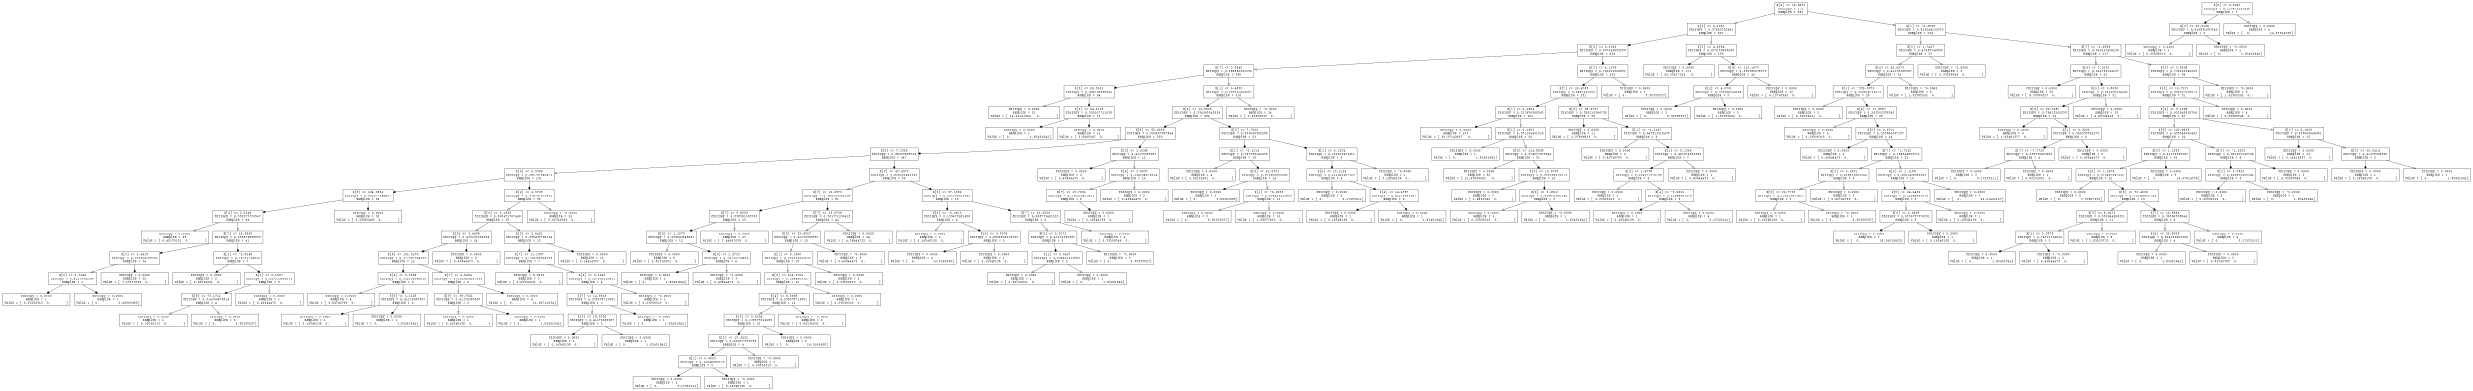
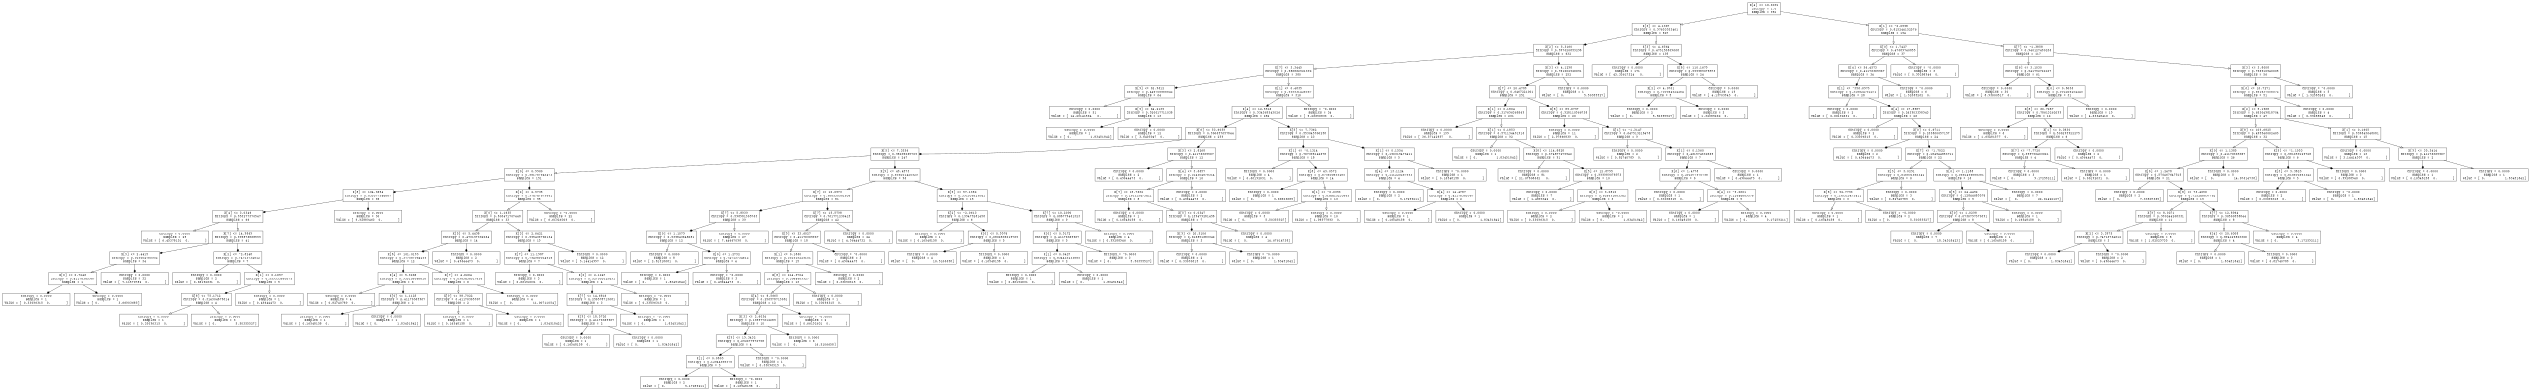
none -> (1159, 206)
